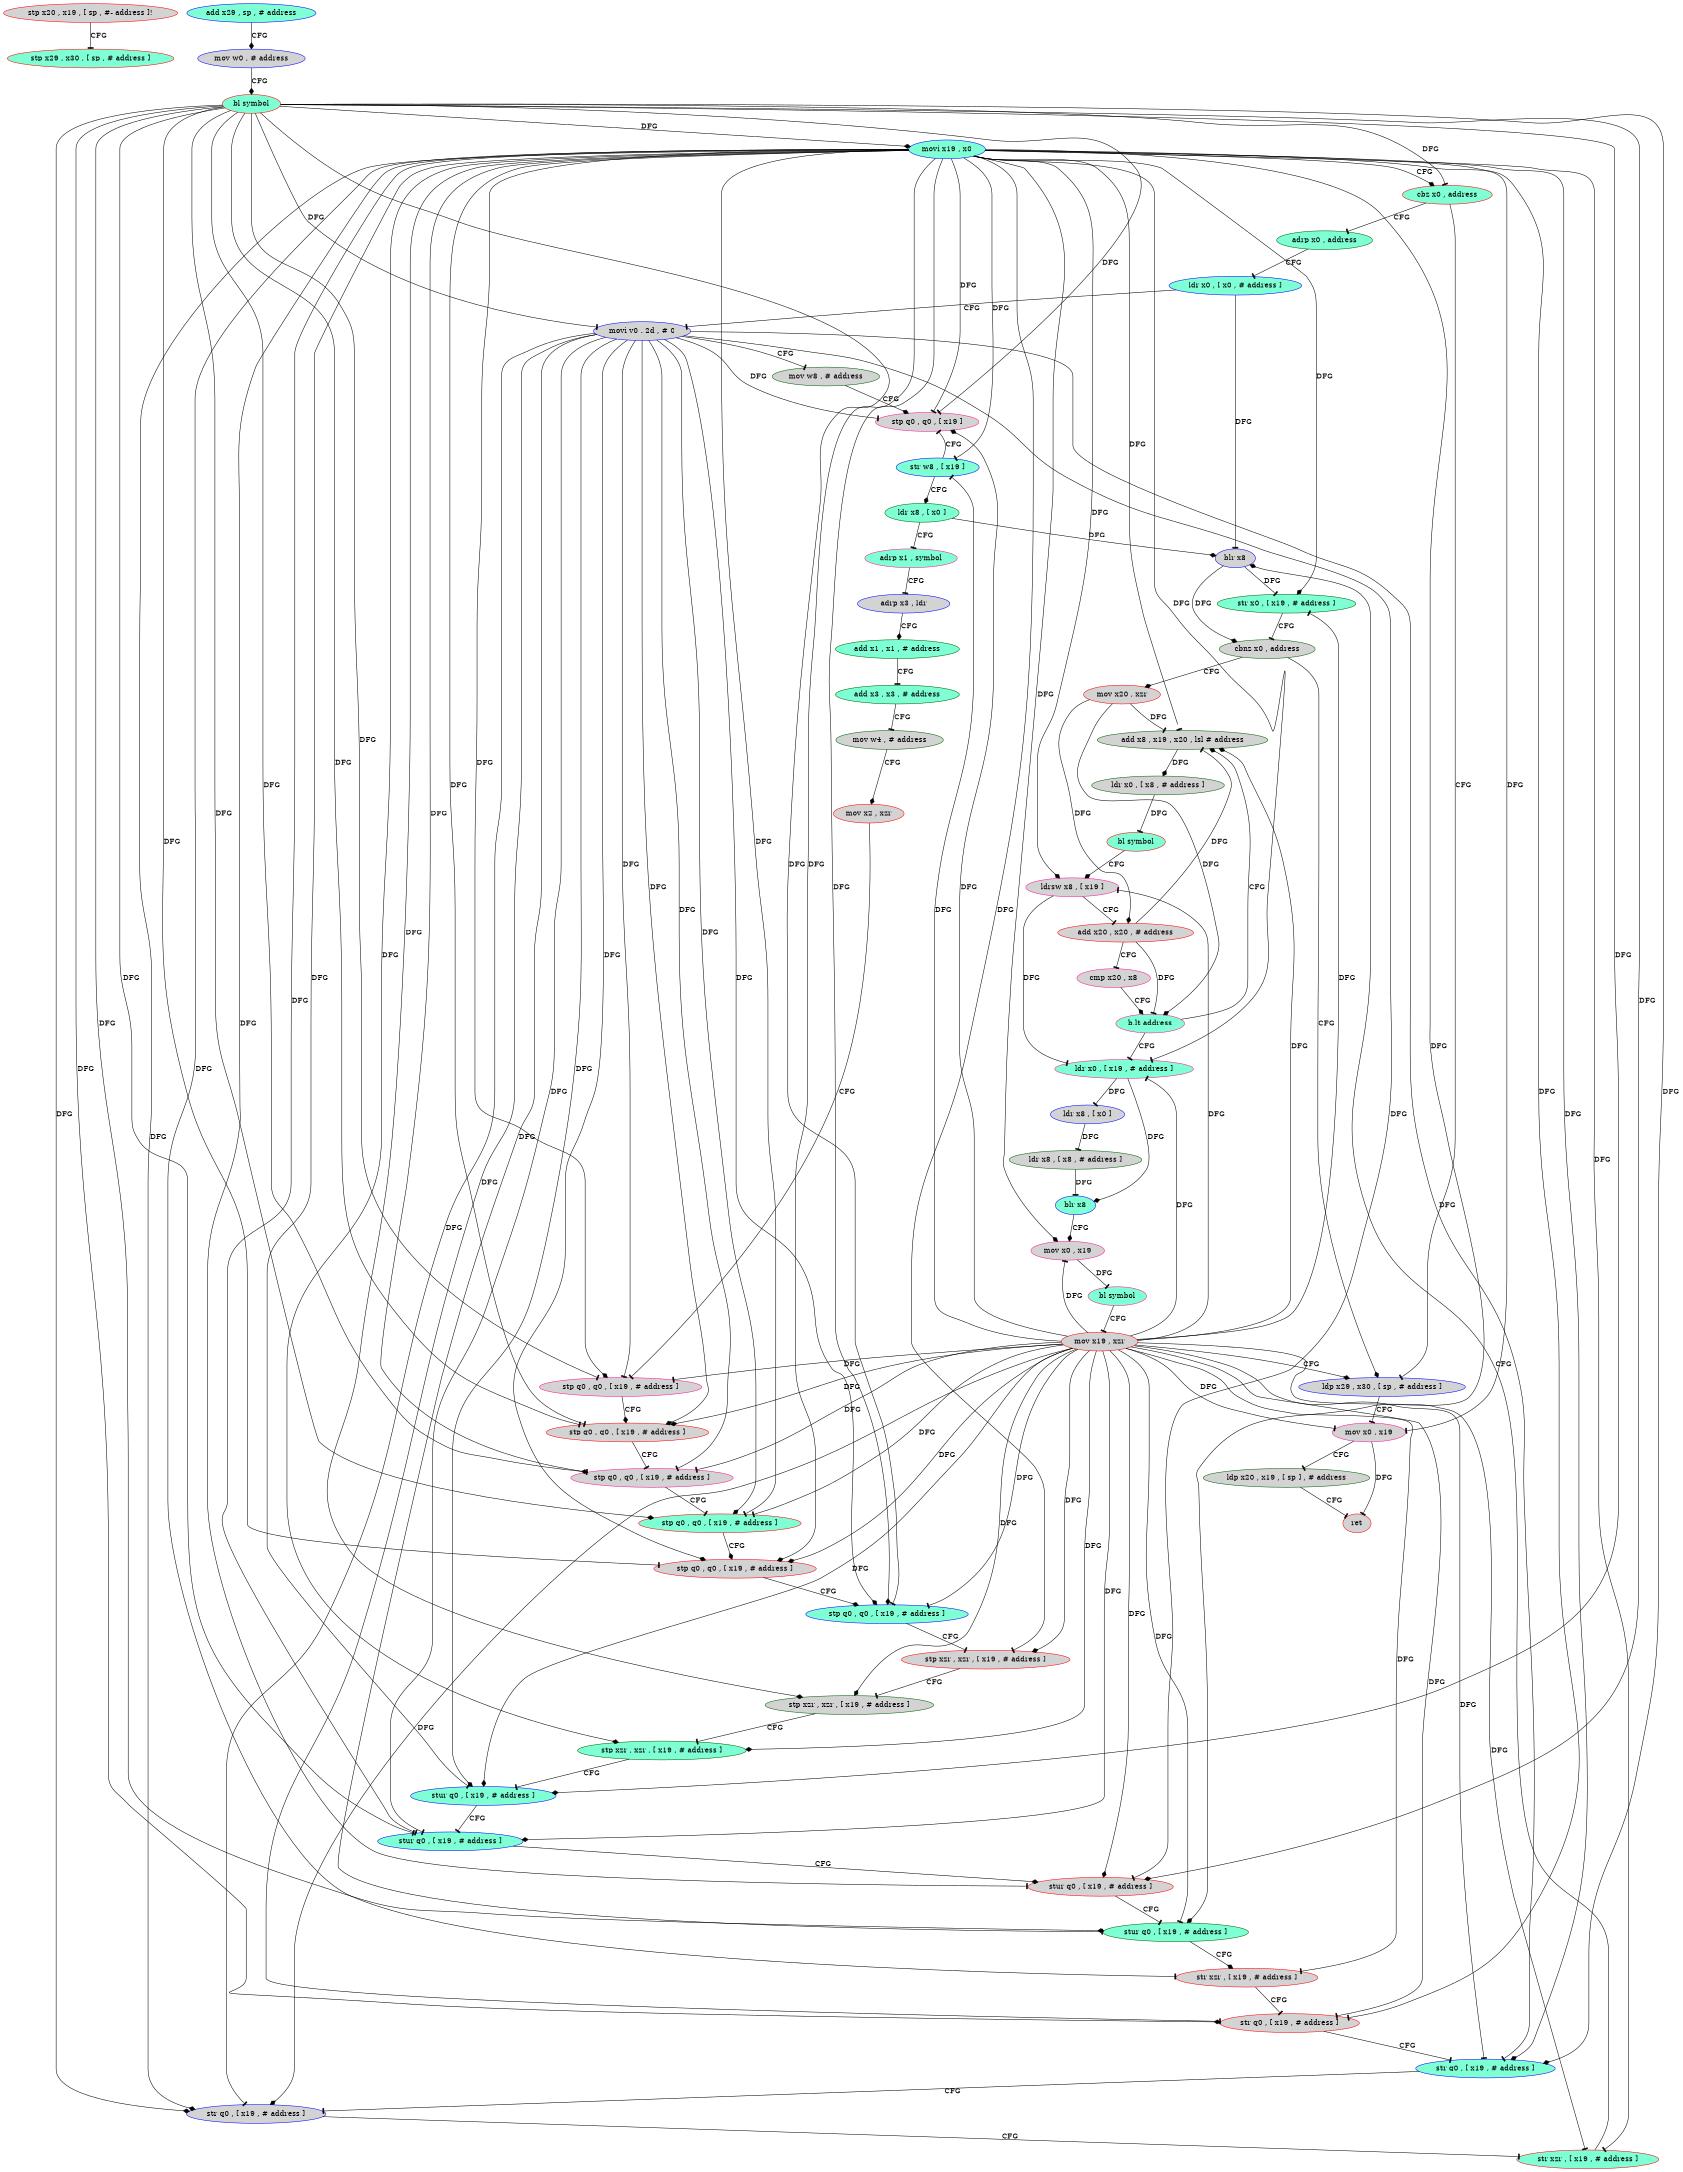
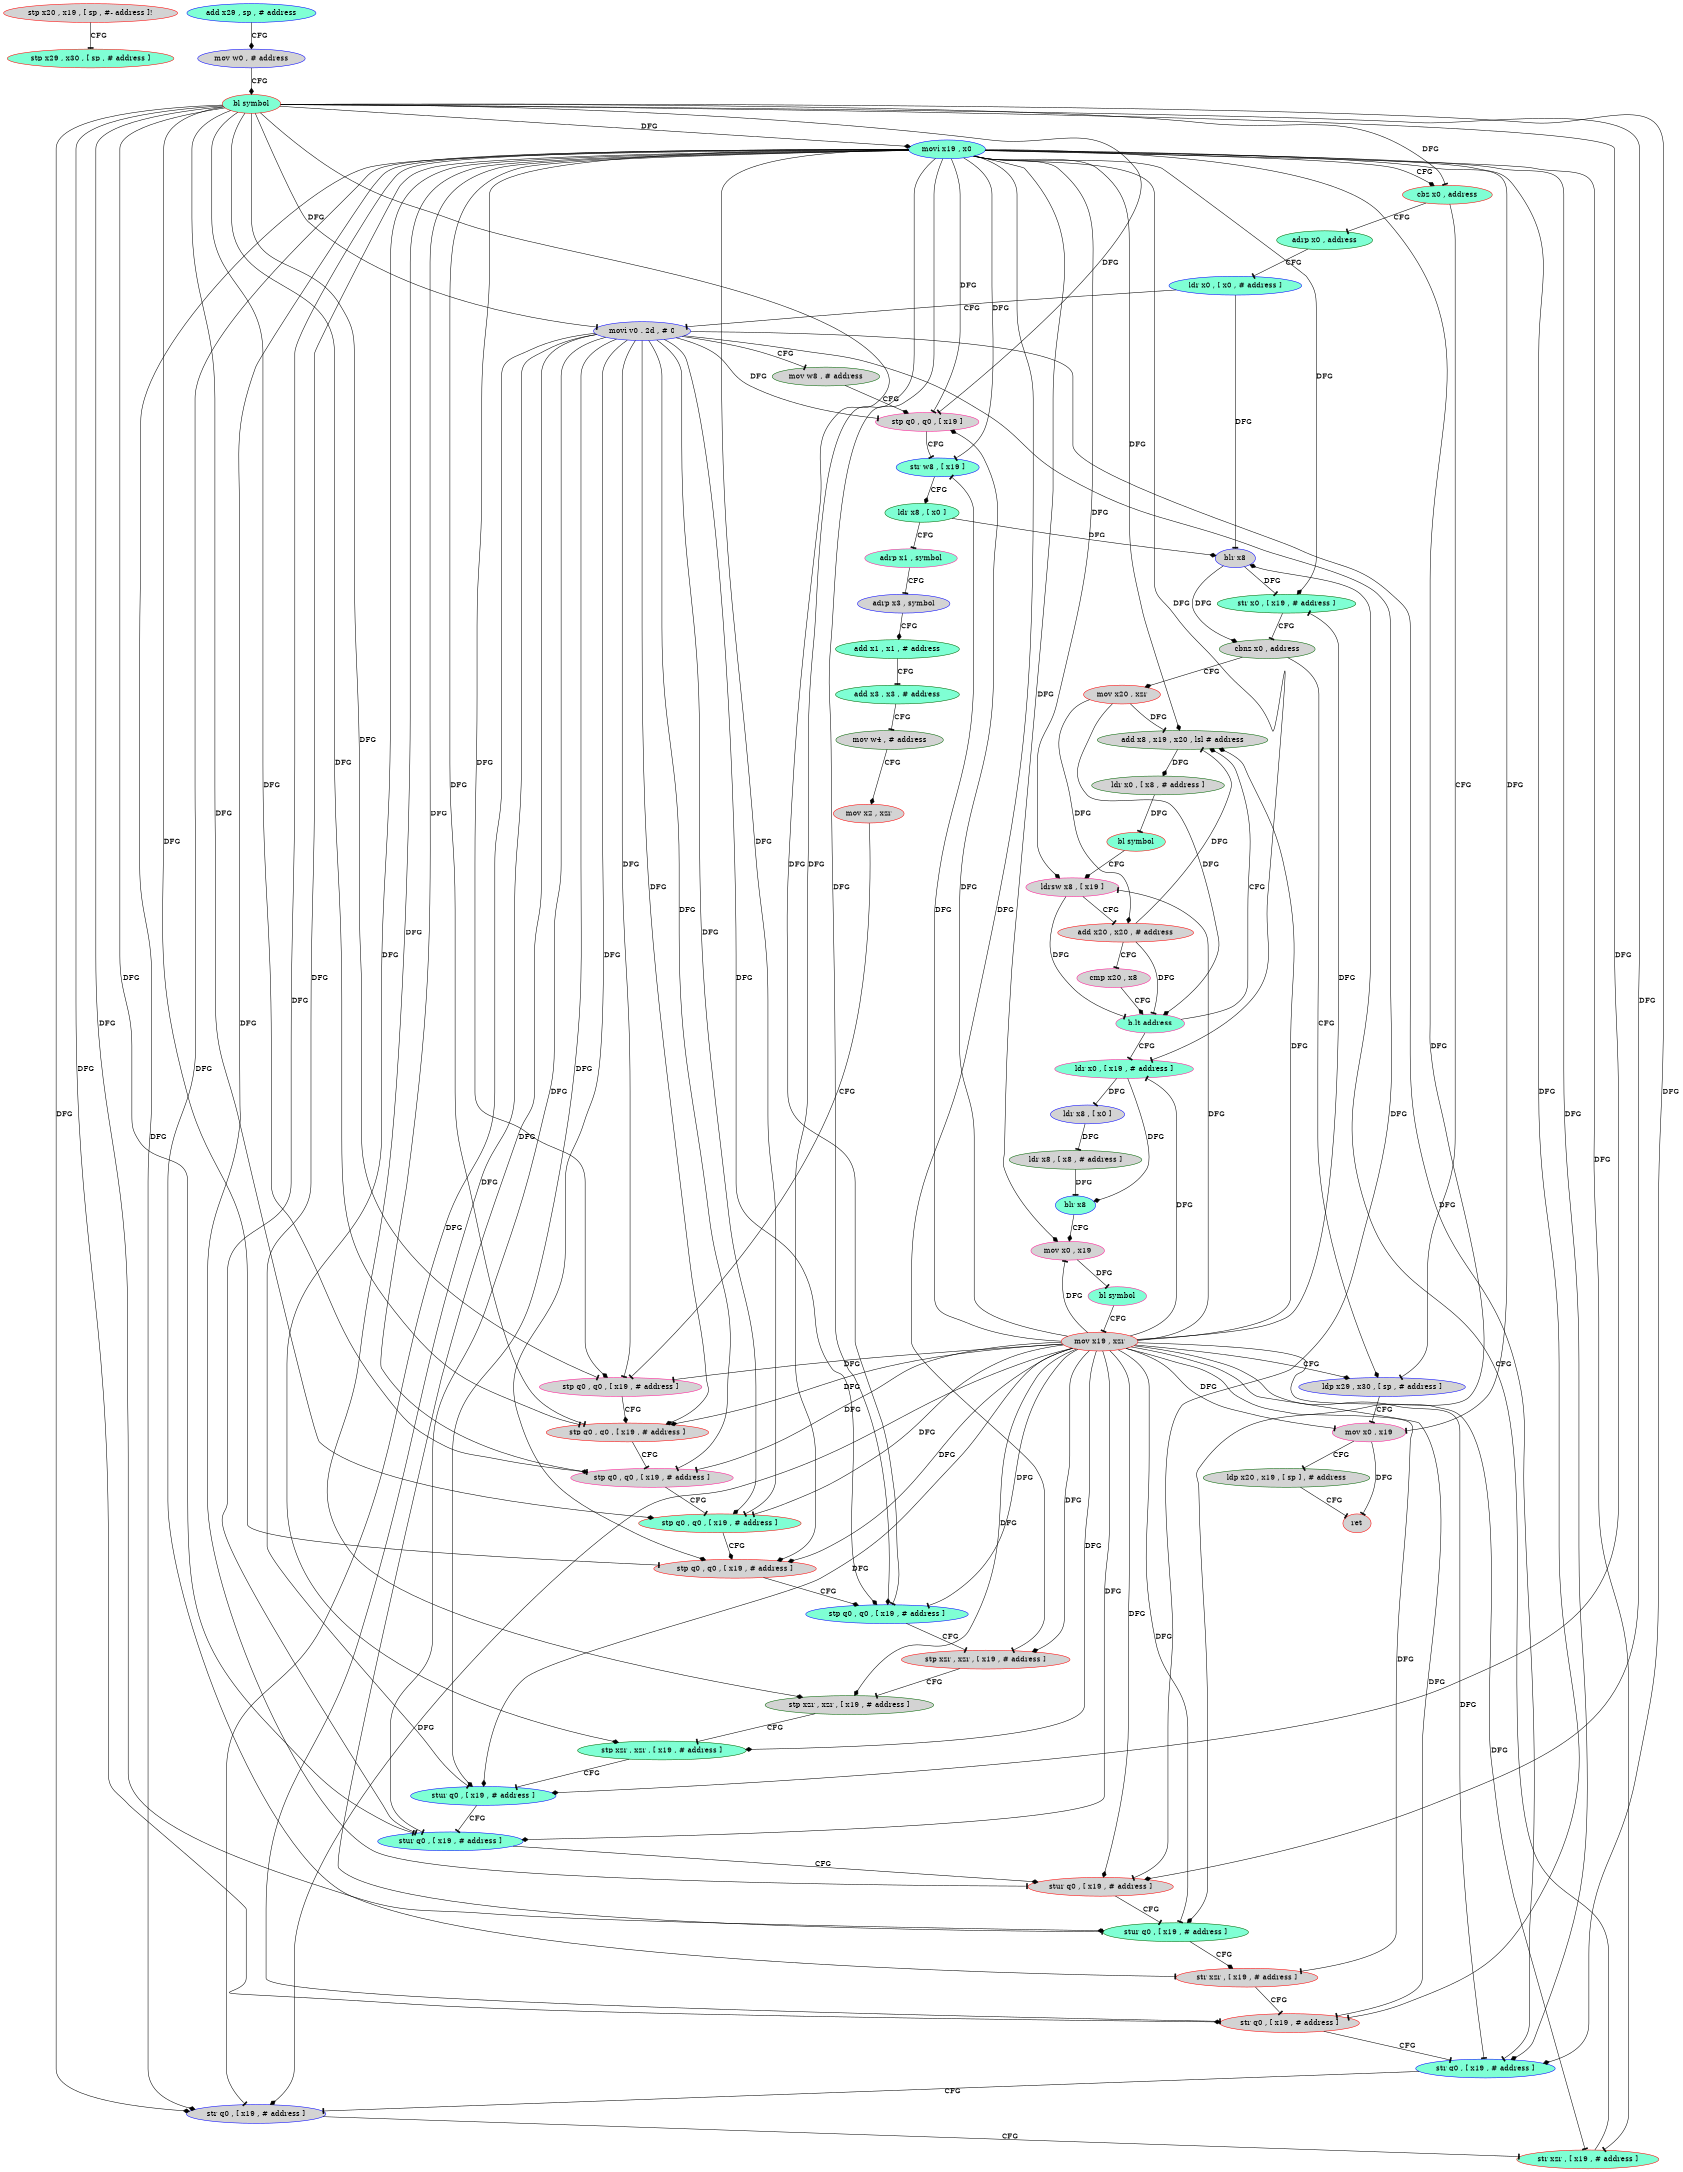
(1129, 382) -> (1129, 382)
(945, 445) -> (927, 444)
(904, 604) -> (904, 604)
(1023, 984) -> (1059, 971)
